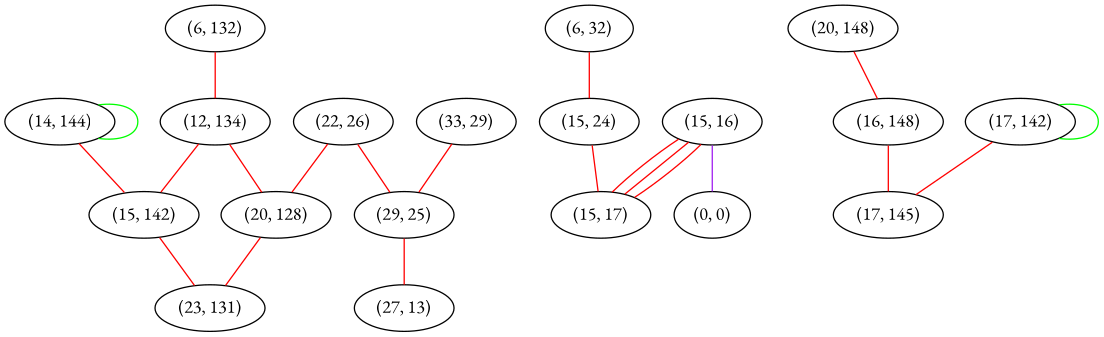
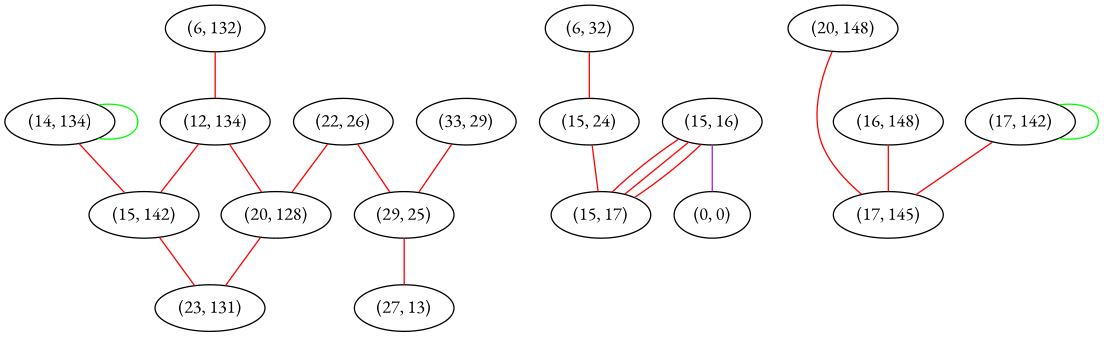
(866, 75) -> (818, 129)
(60, 122) -> (60, 122)
